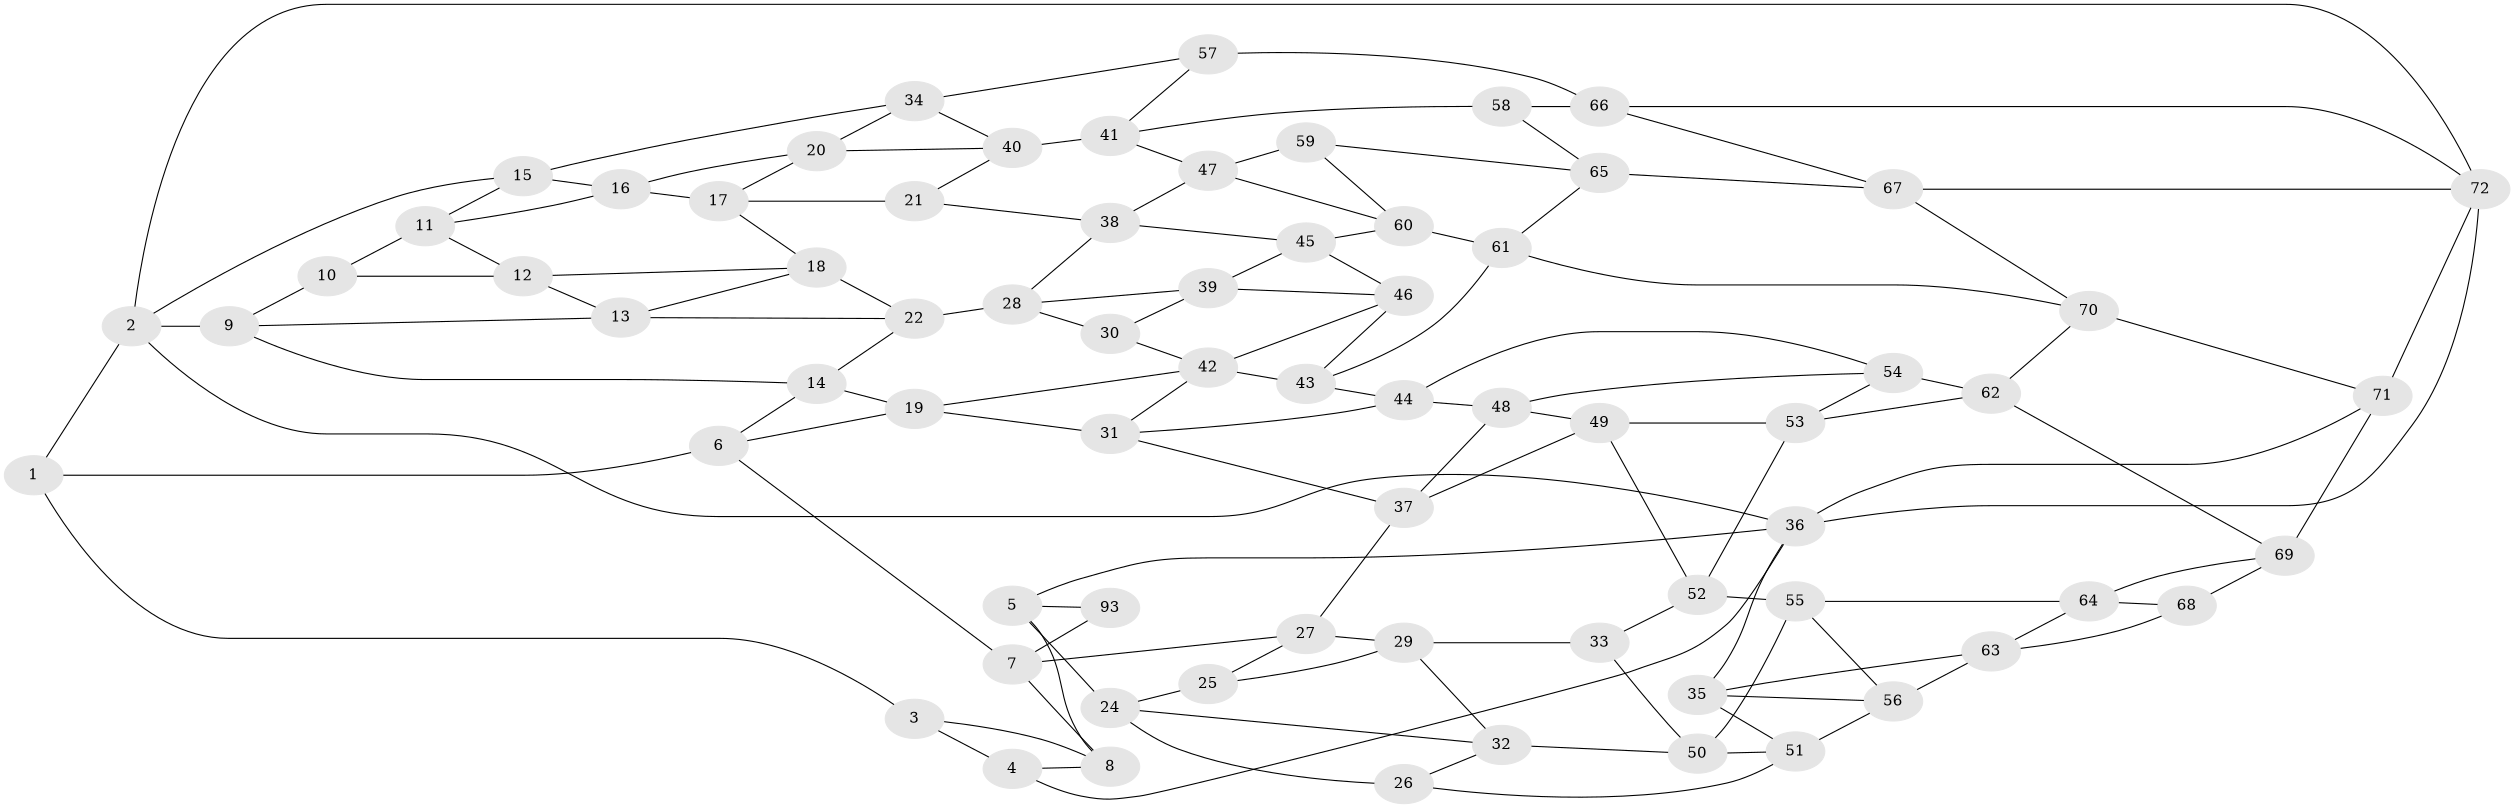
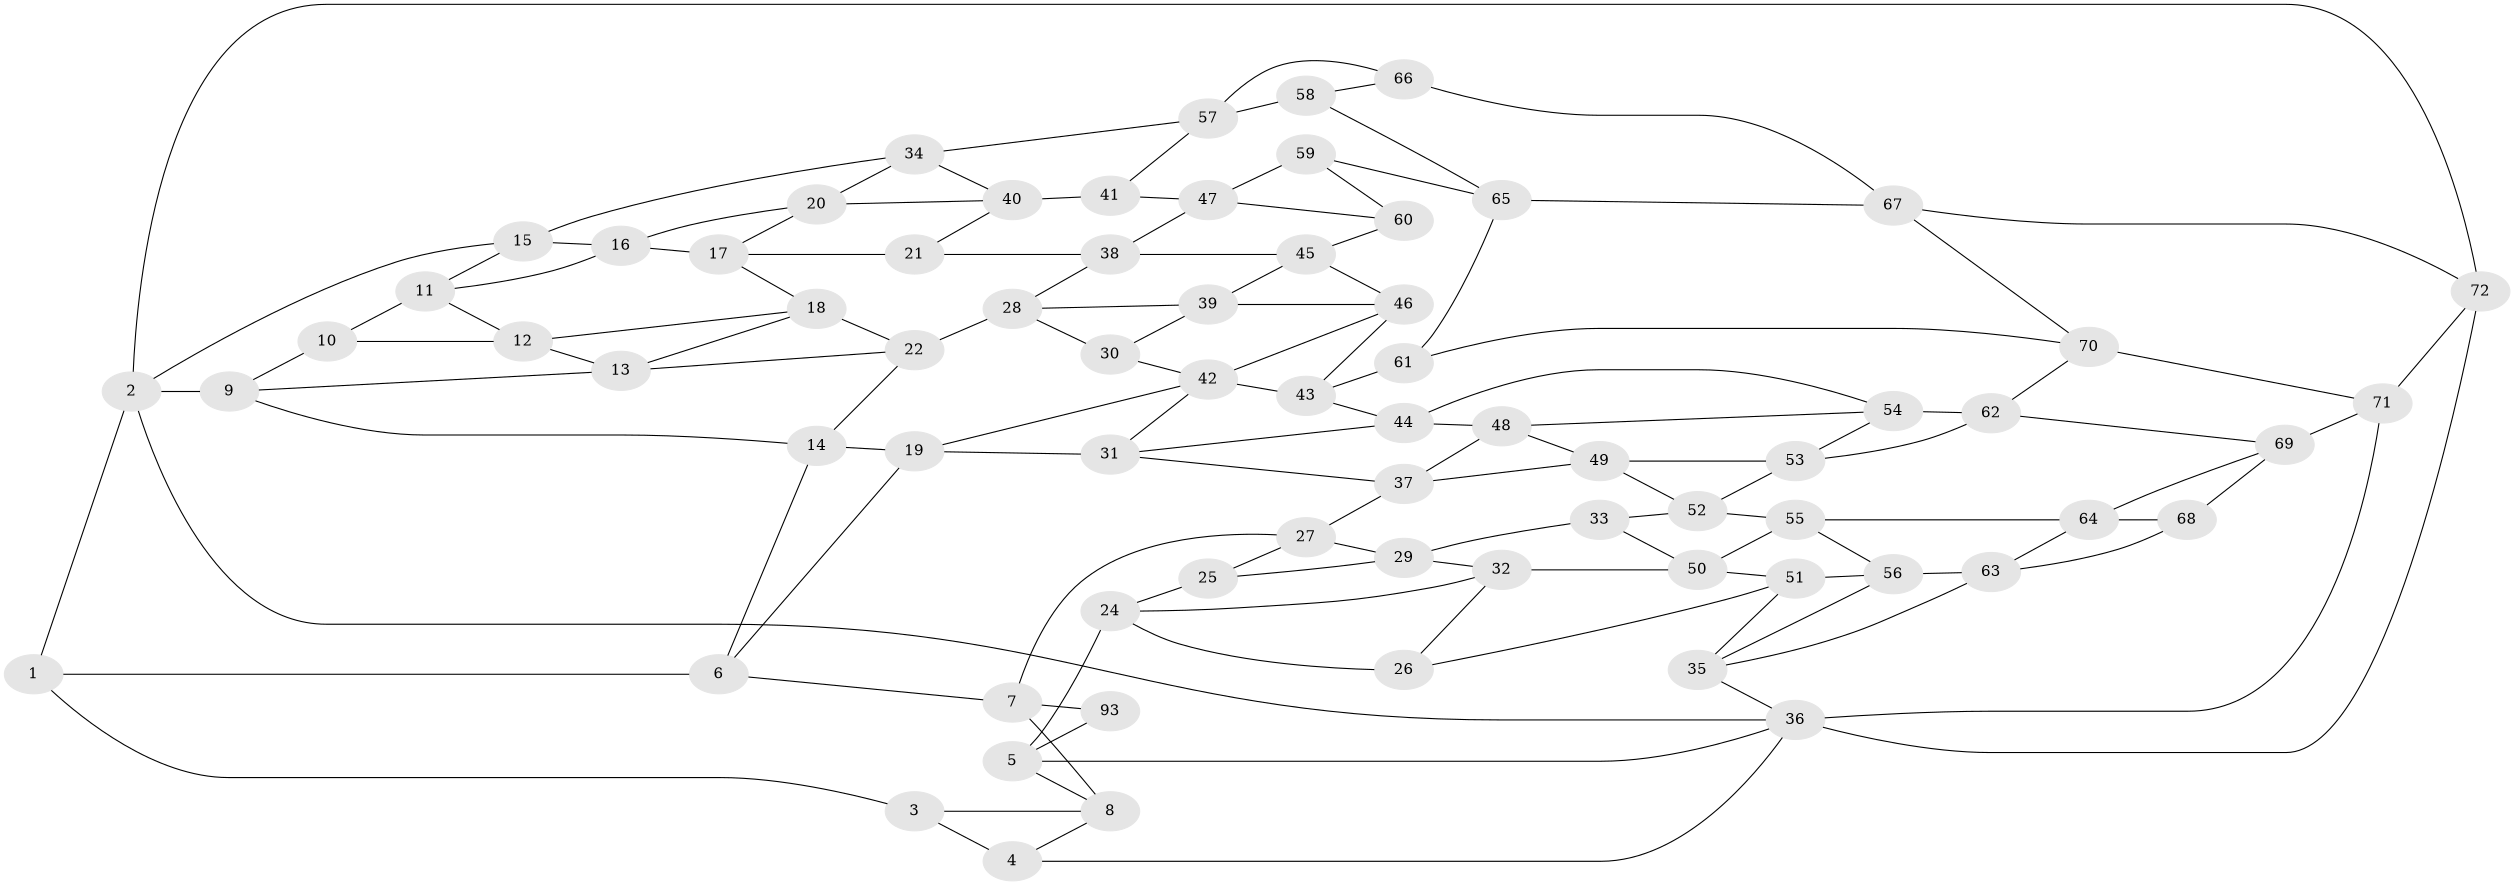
(2053, 107) -> none
(1305, 111) -> (1257, 107)
(1453, 237) -> none
